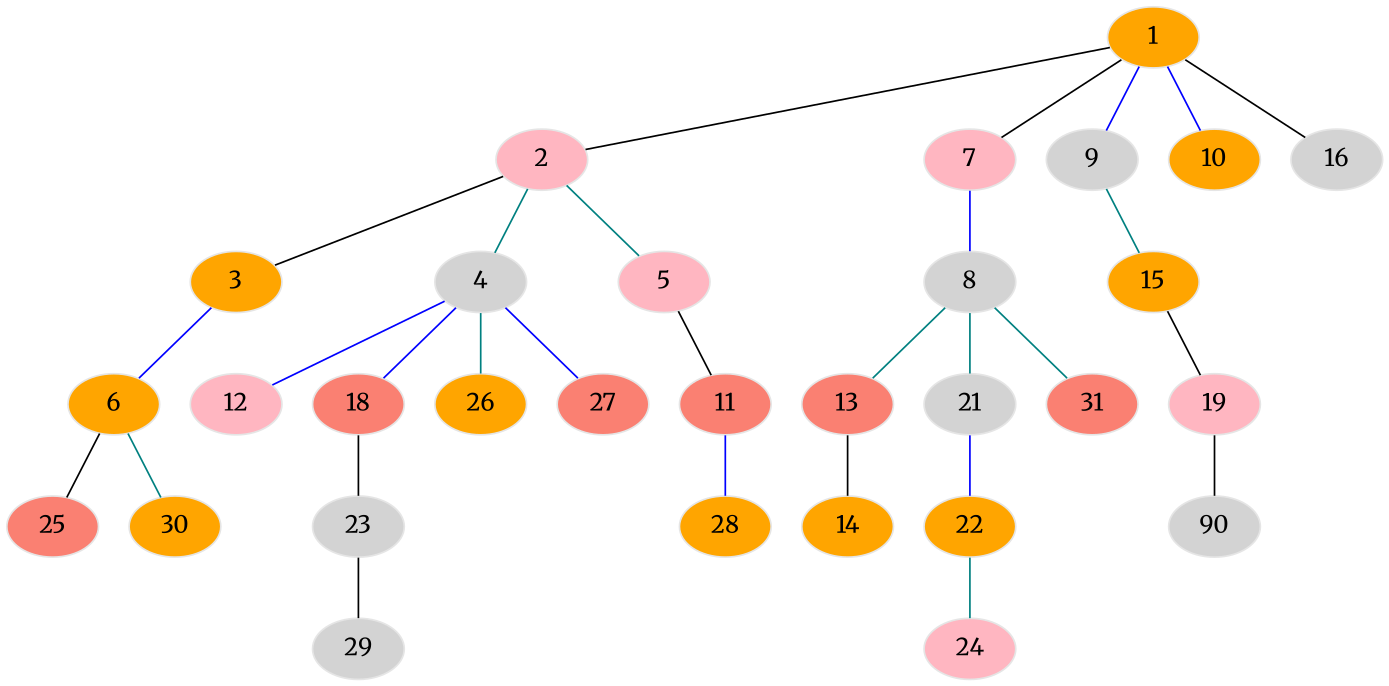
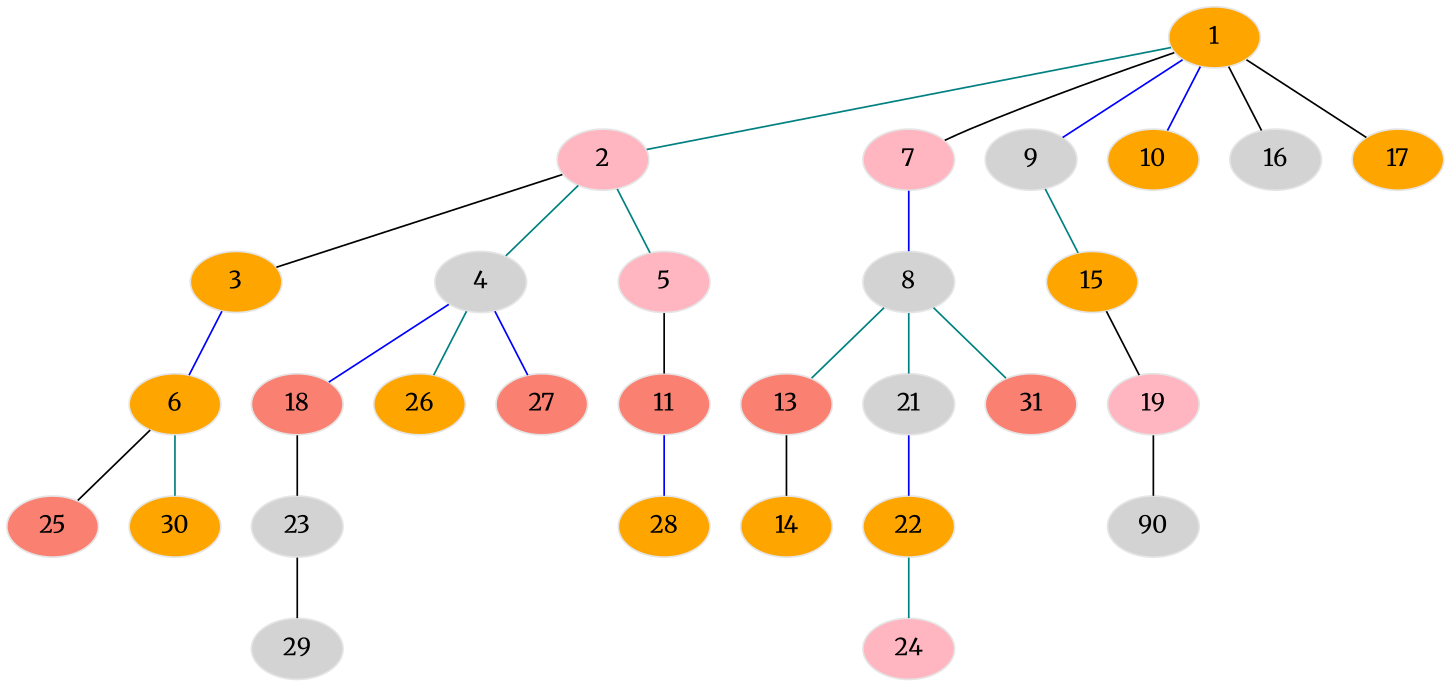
(848, 99) -> (909, 99)
none -> (1398, 160)
(236, 404) -> none
